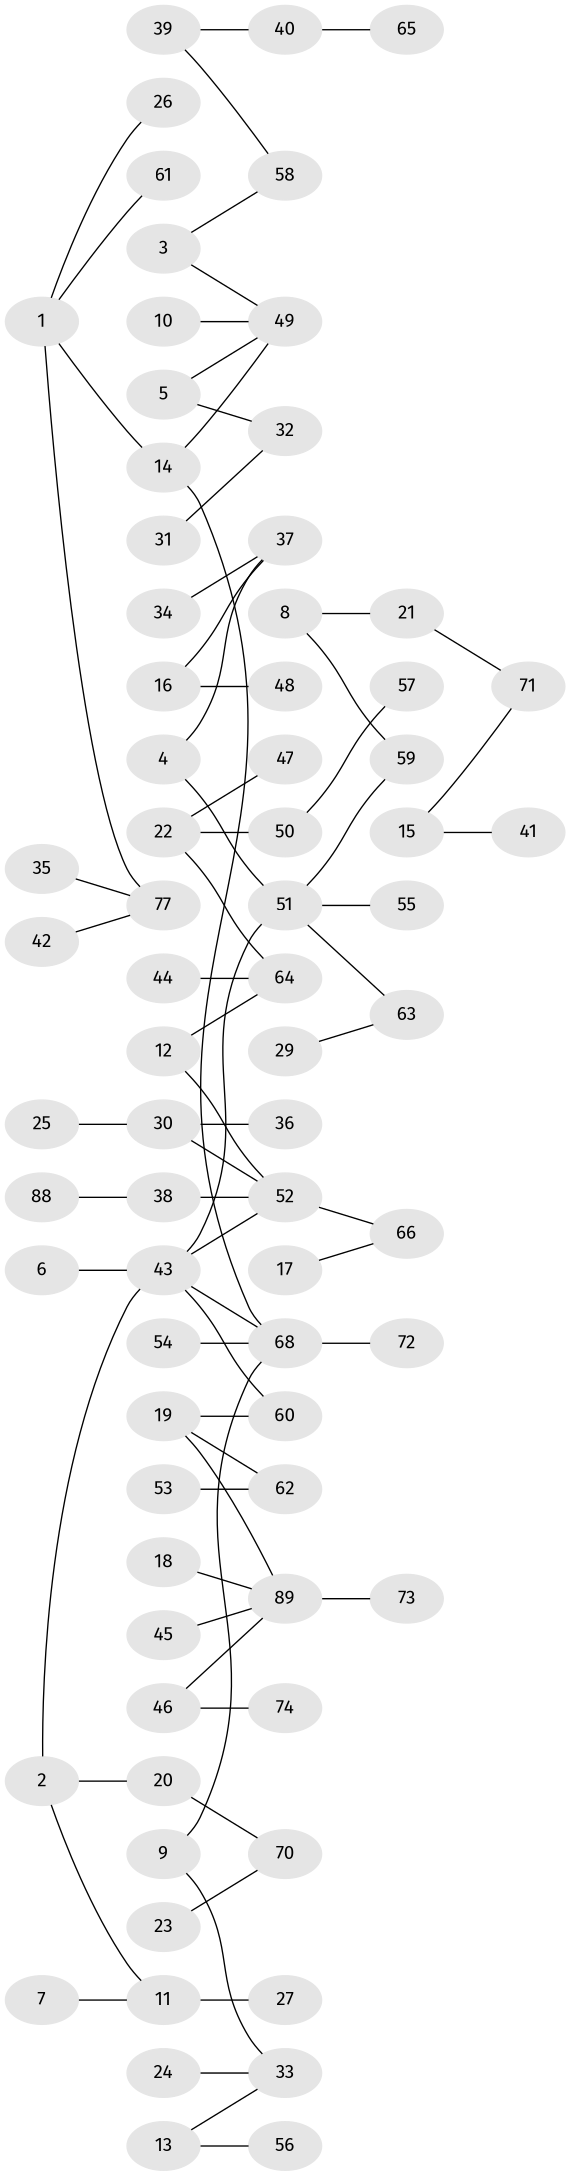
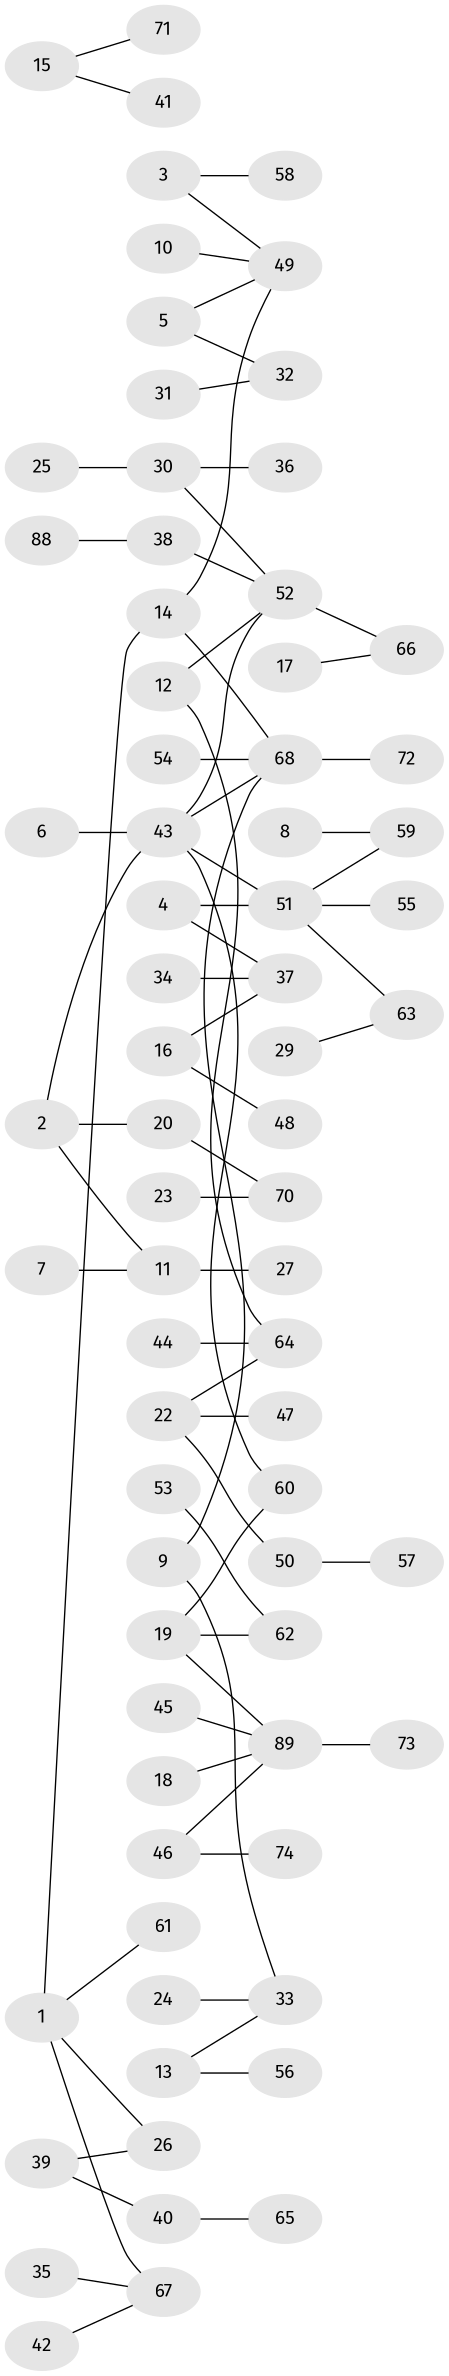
(228, 101) -> (103, 2155)
(407, 614) -> none
(164, 905) -> (164, 2292)
